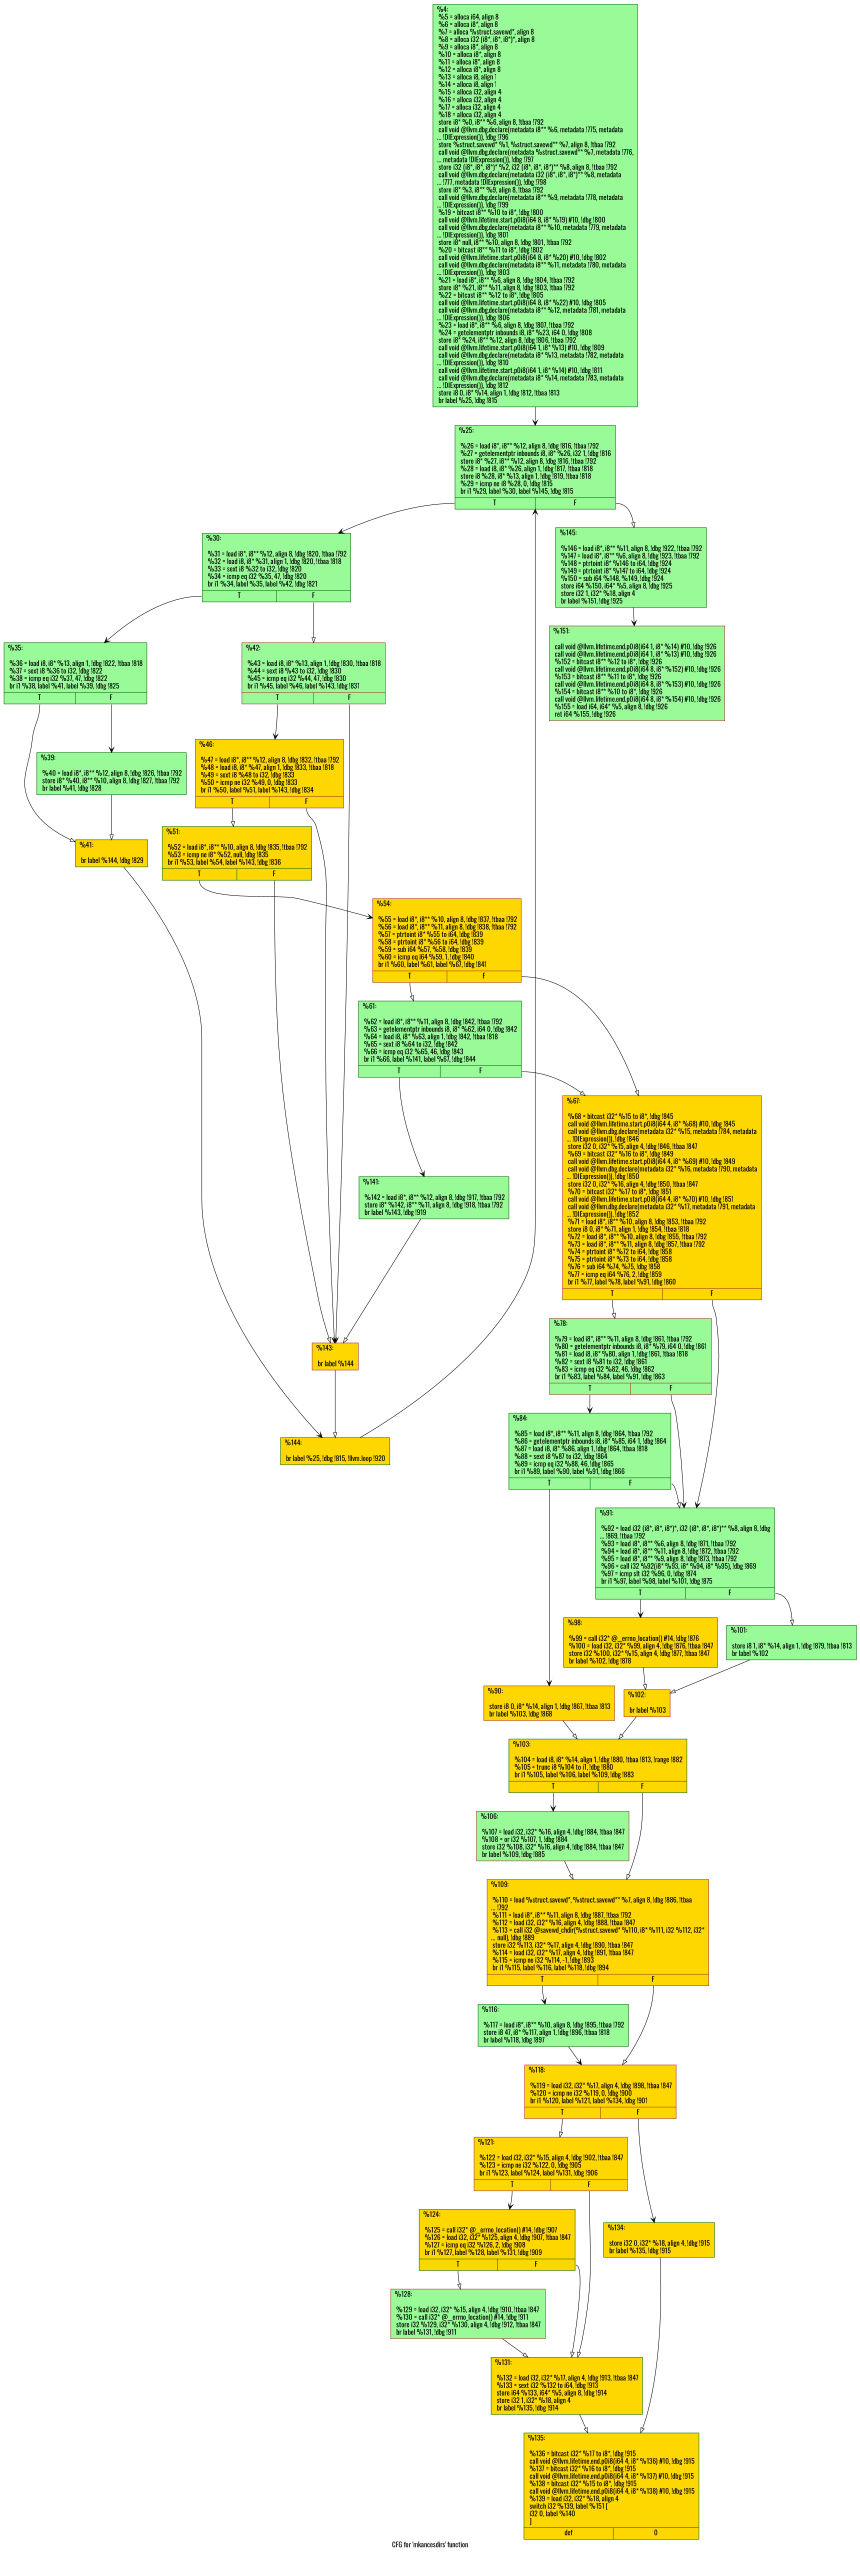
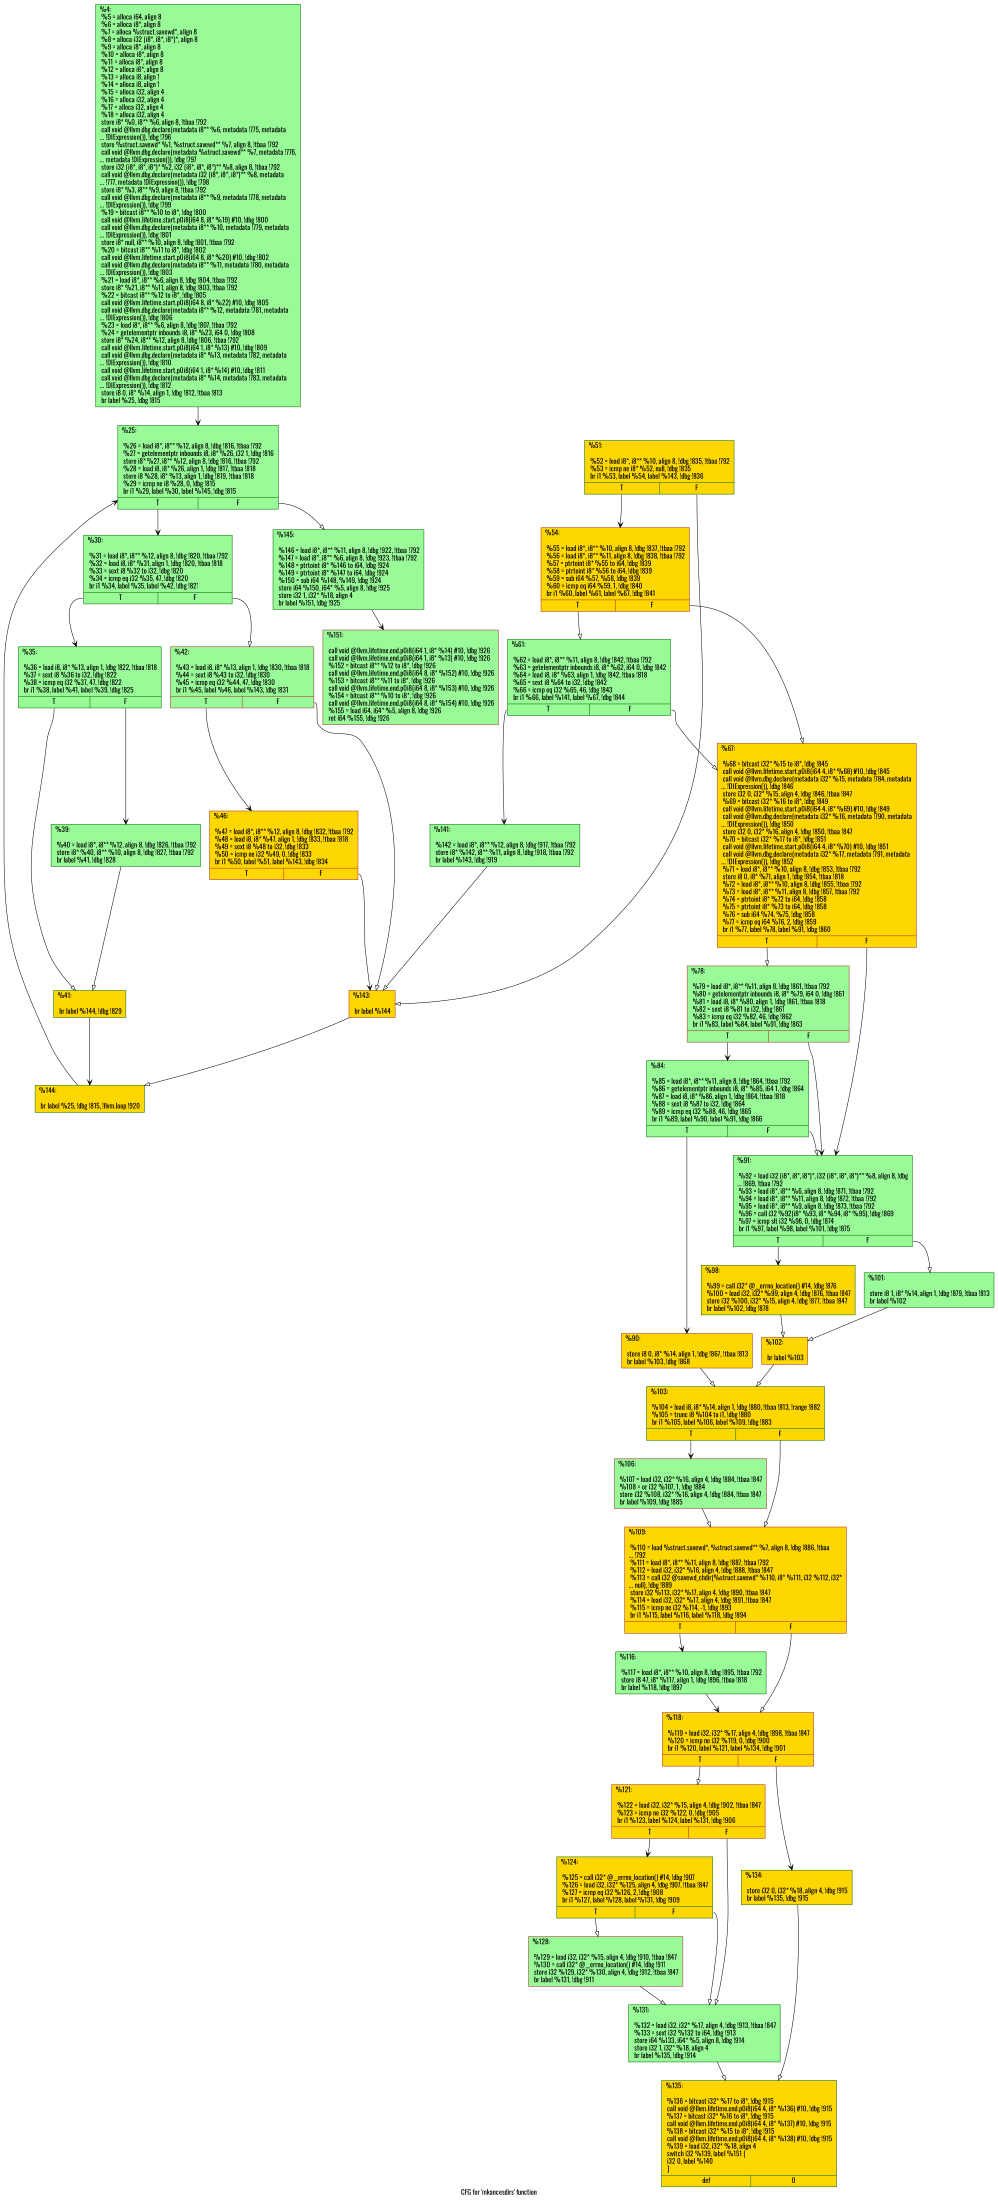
(233, 815) -> none
(345, 1021) -> (392, 825)
(567, 2386) -> (704, 2033)
